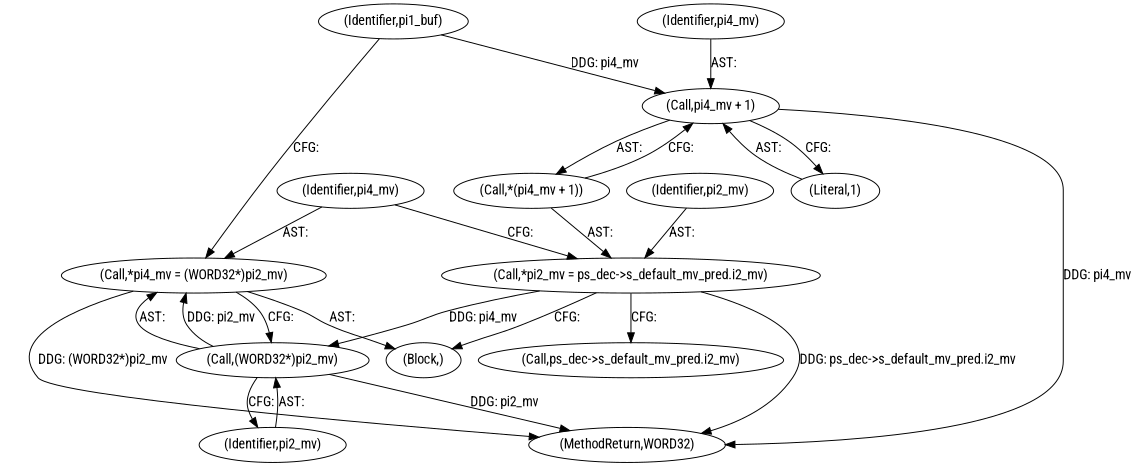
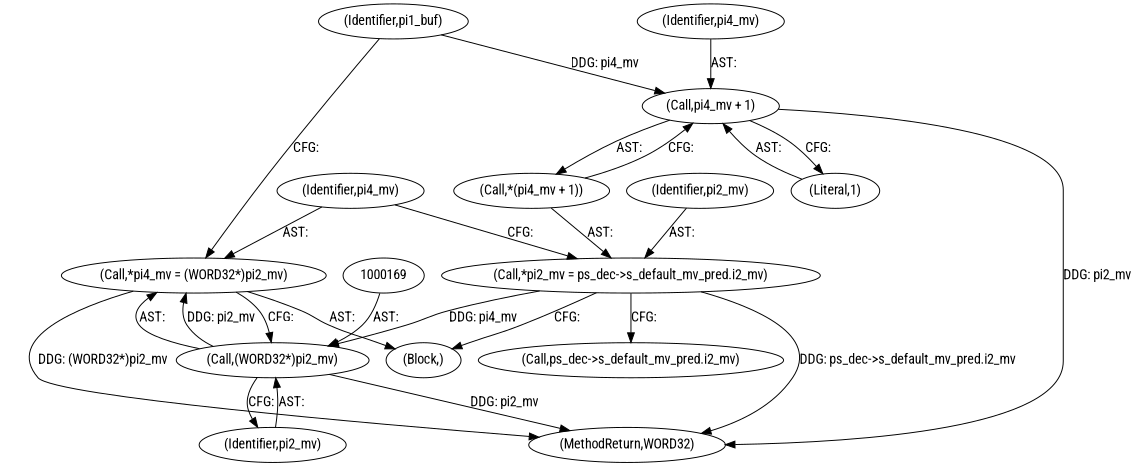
none -> (384, 276)
(1097, 276) -> (1097, 276)
